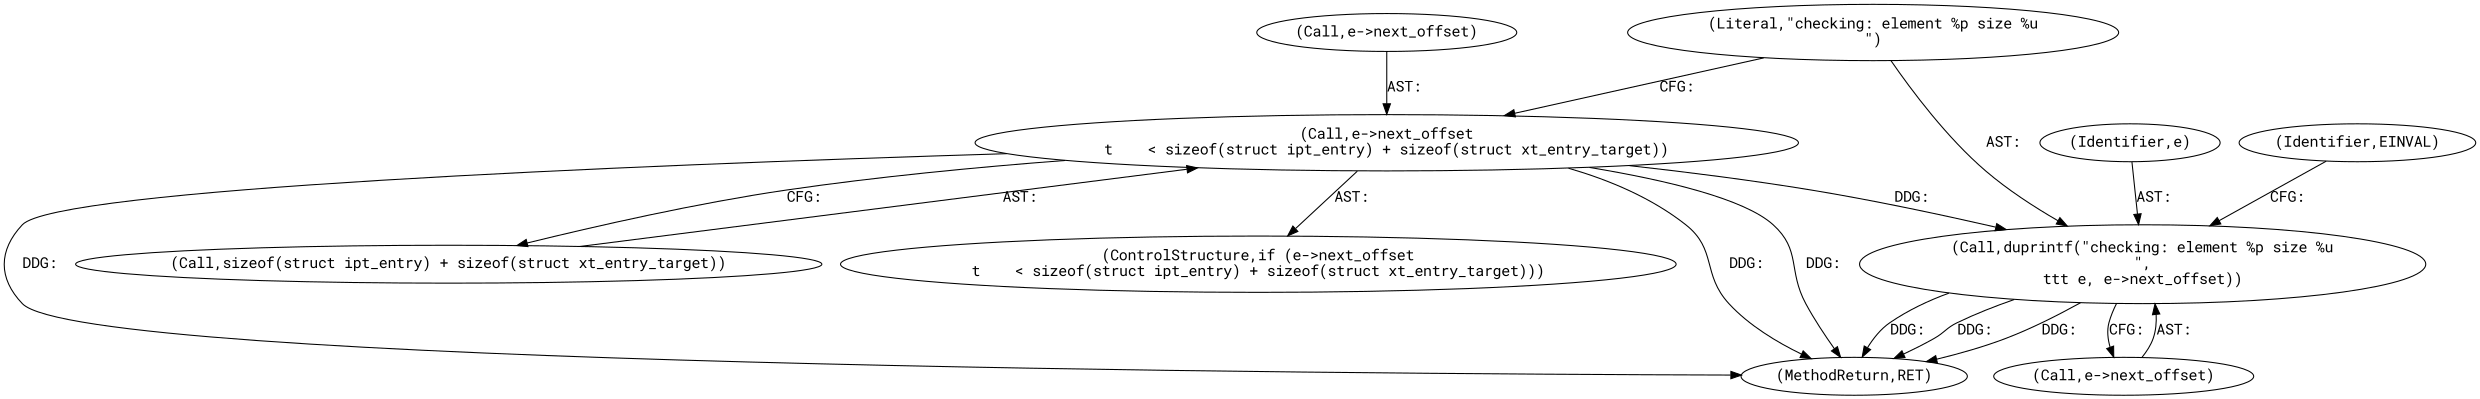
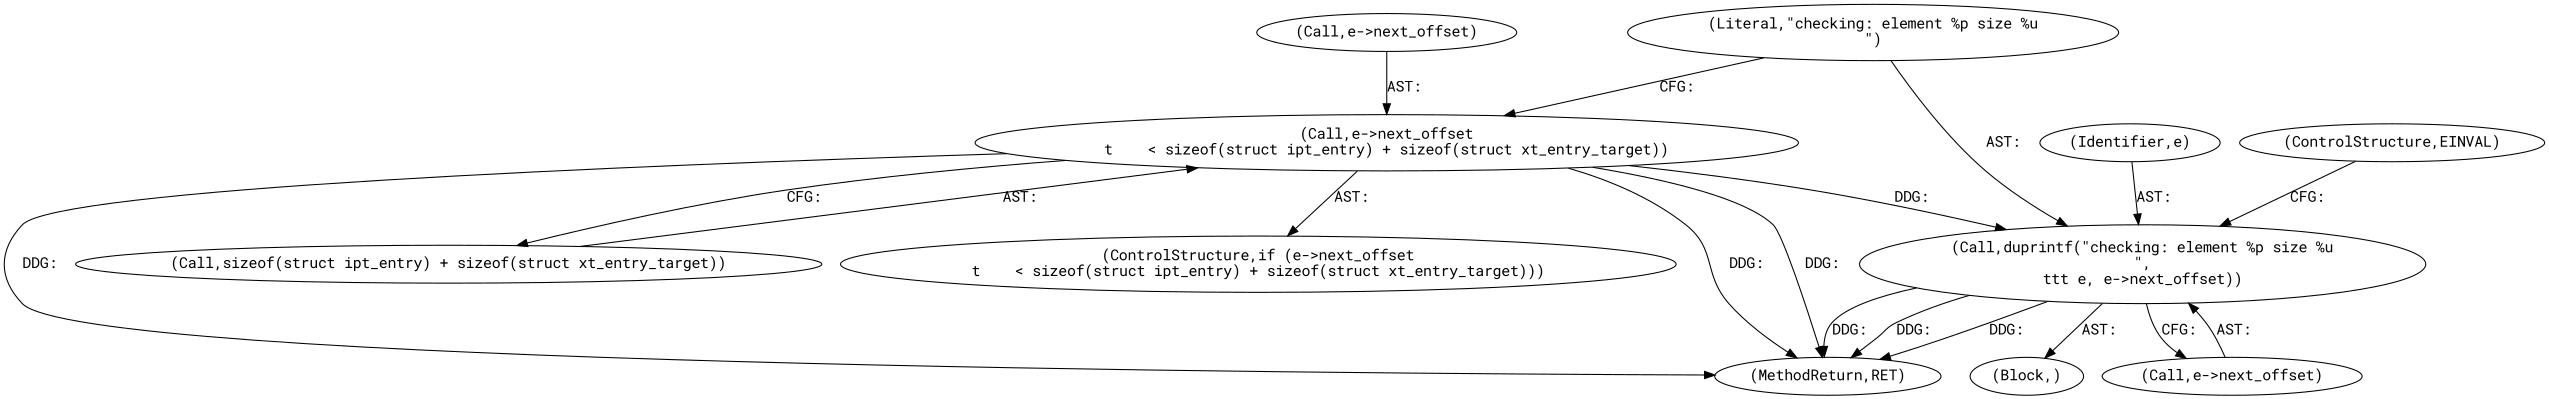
(2357, 143) -> (2392, 143)
none -> (2027, 376)
